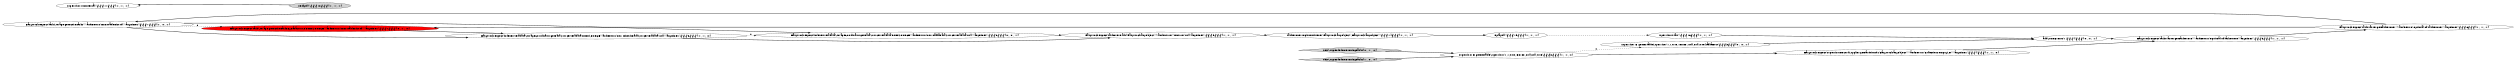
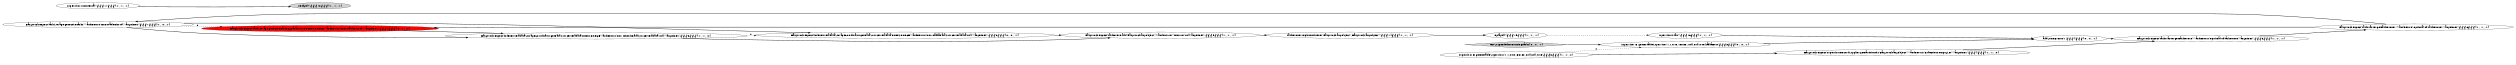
(215, 5) -> (213, 7)
none -> (1516, 45)
(1350, 50) -> none
(1350, 60) -> none
